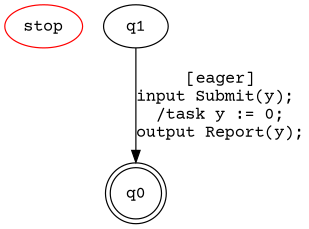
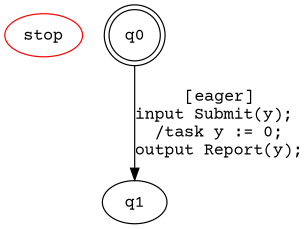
(136, 99) -> (135, 117)
